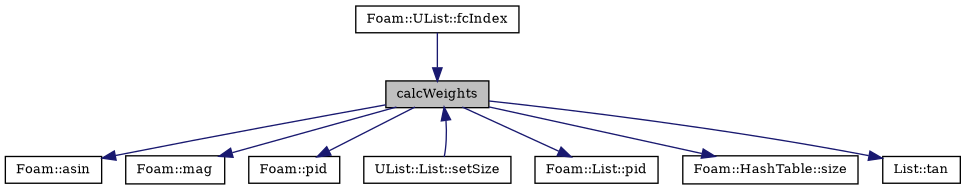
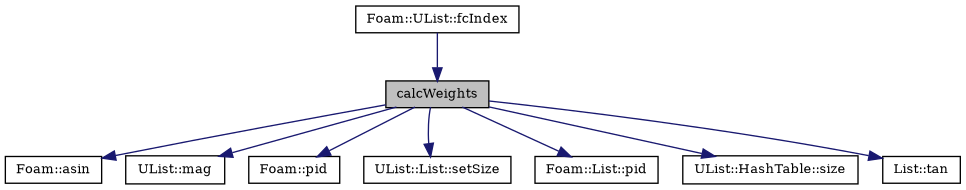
(446, 139) -> (428, 125)
(175, 170) -> (175, 170)
(770, 170) -> (770, 170)
